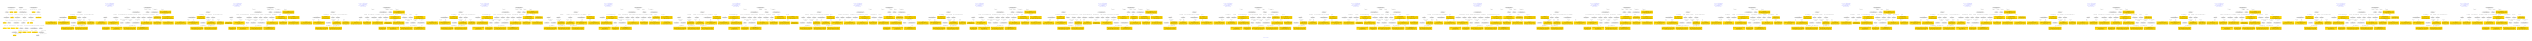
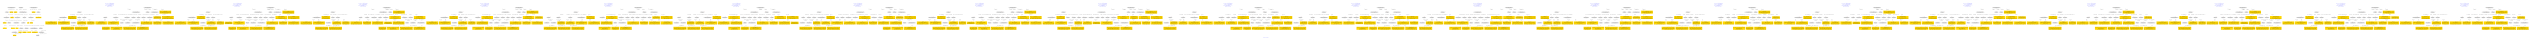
(9, 28) -> none
